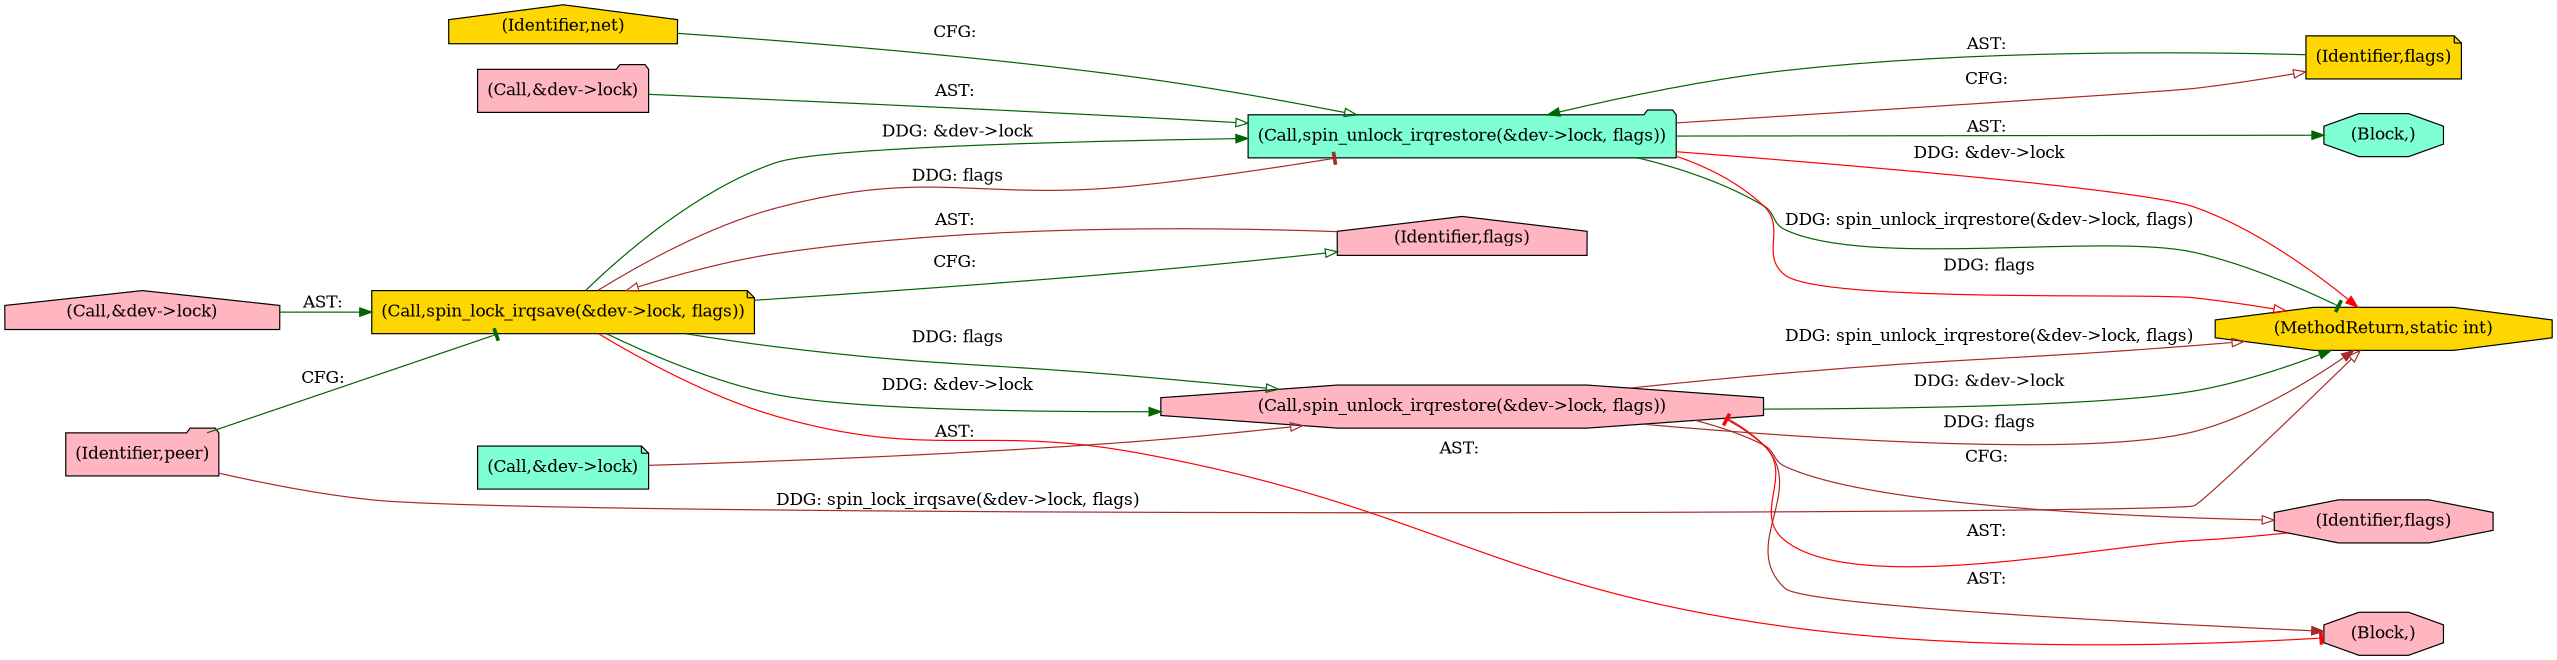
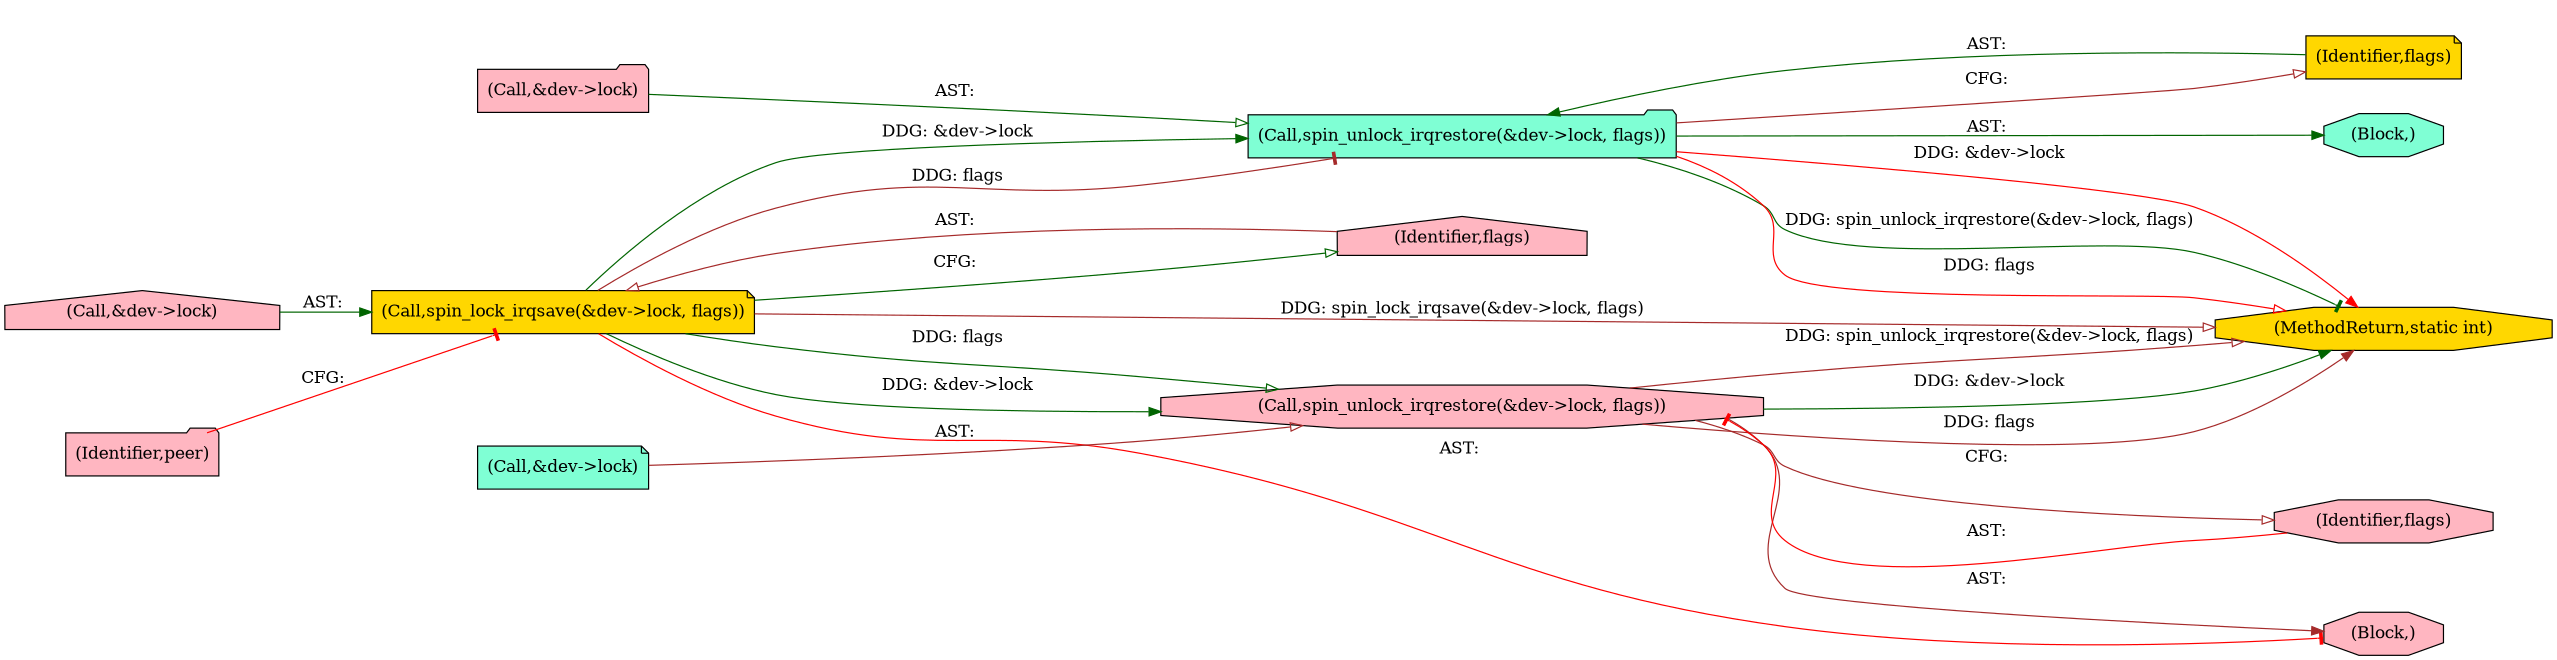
(563, 26) -> none
(350, 384) -> (350, 384)
(1313, 513) -> (1479, 321)
